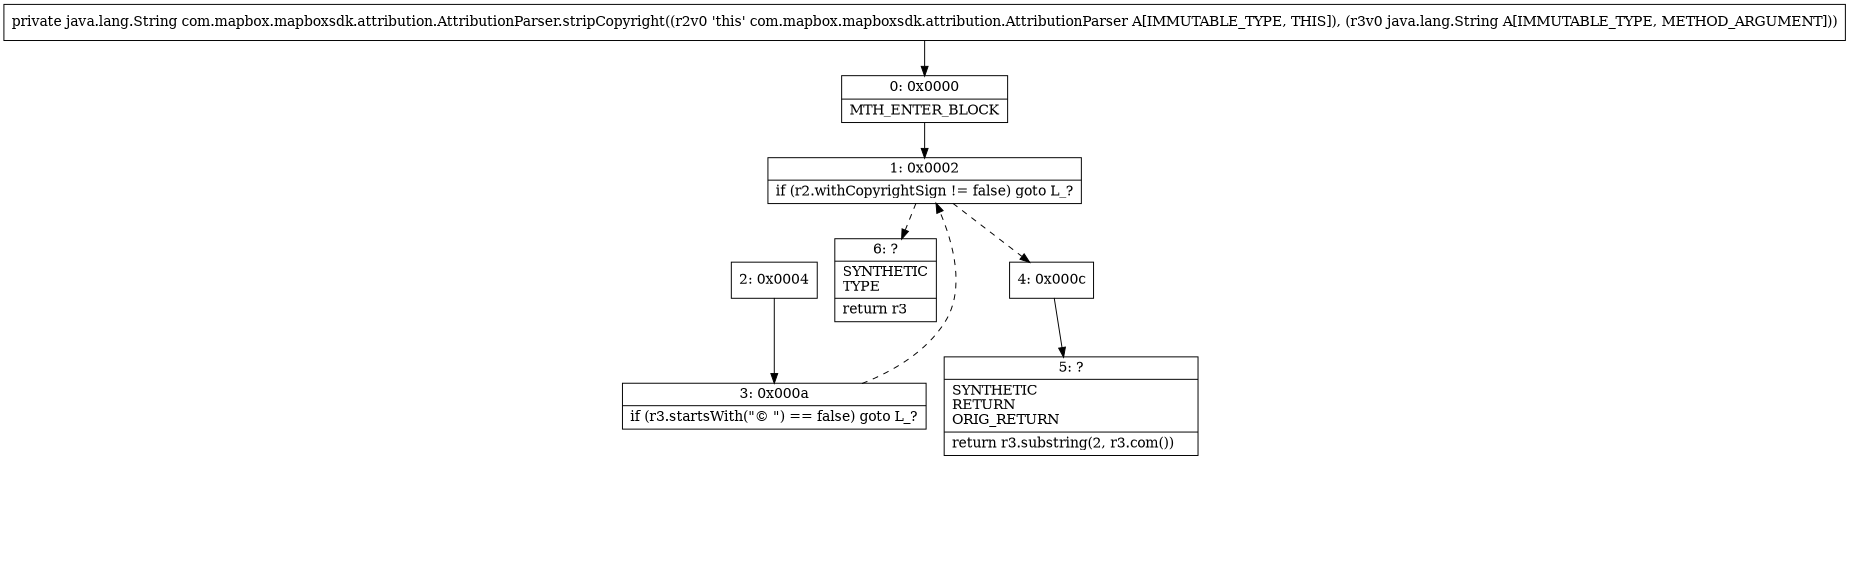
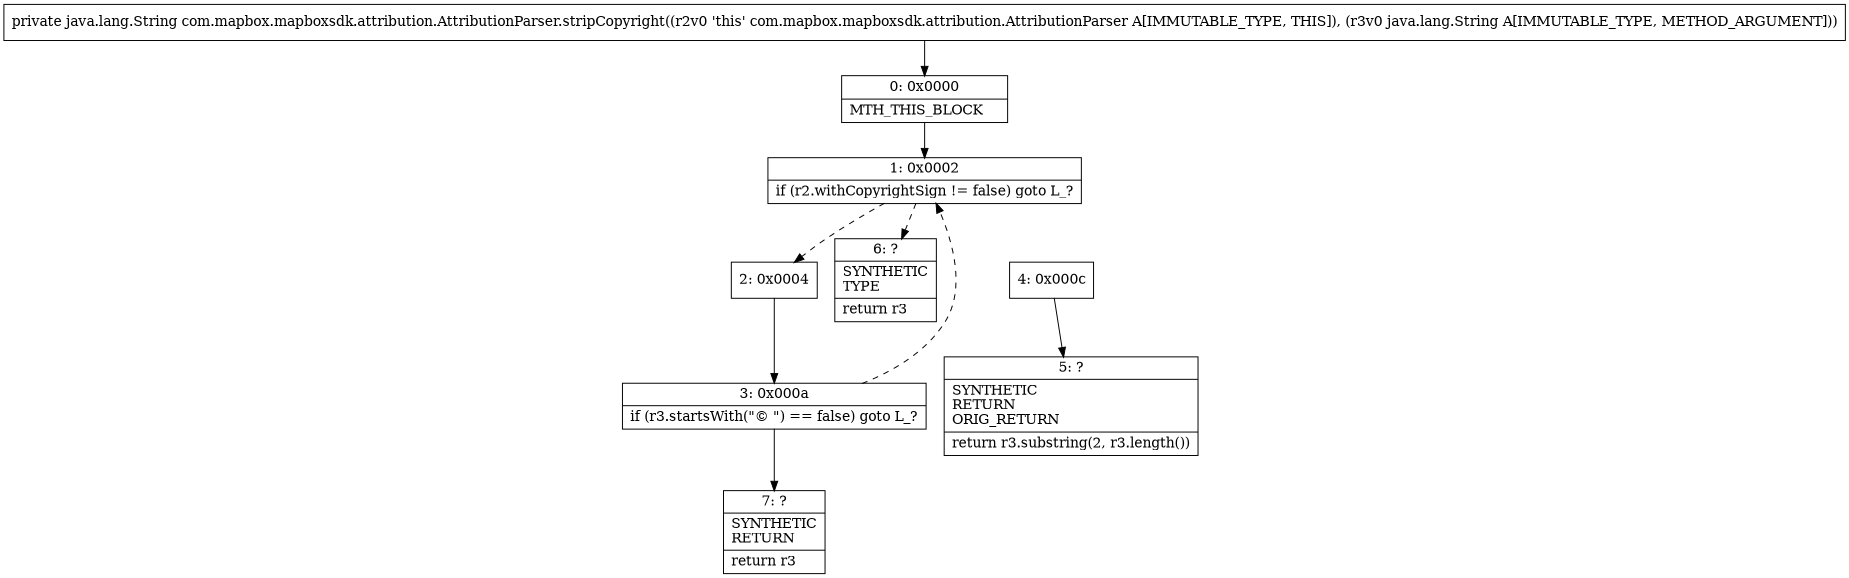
(925, 110) -> (916, 110)
(987, 230) -> (842, 228)
(1063, 443) -> (1071, 443)
none -> (774, 532)
